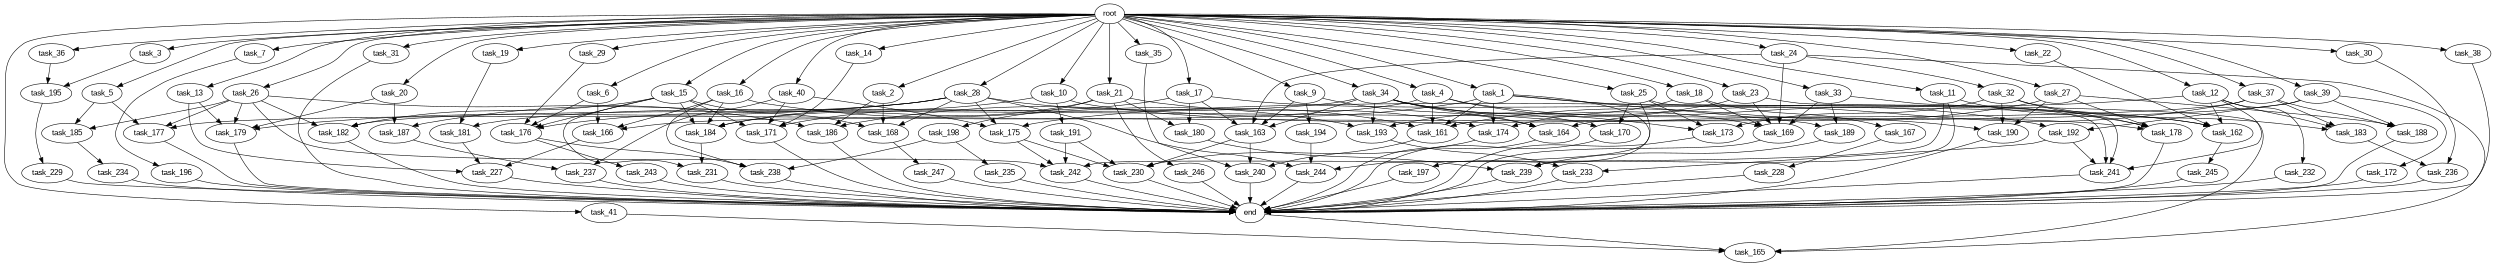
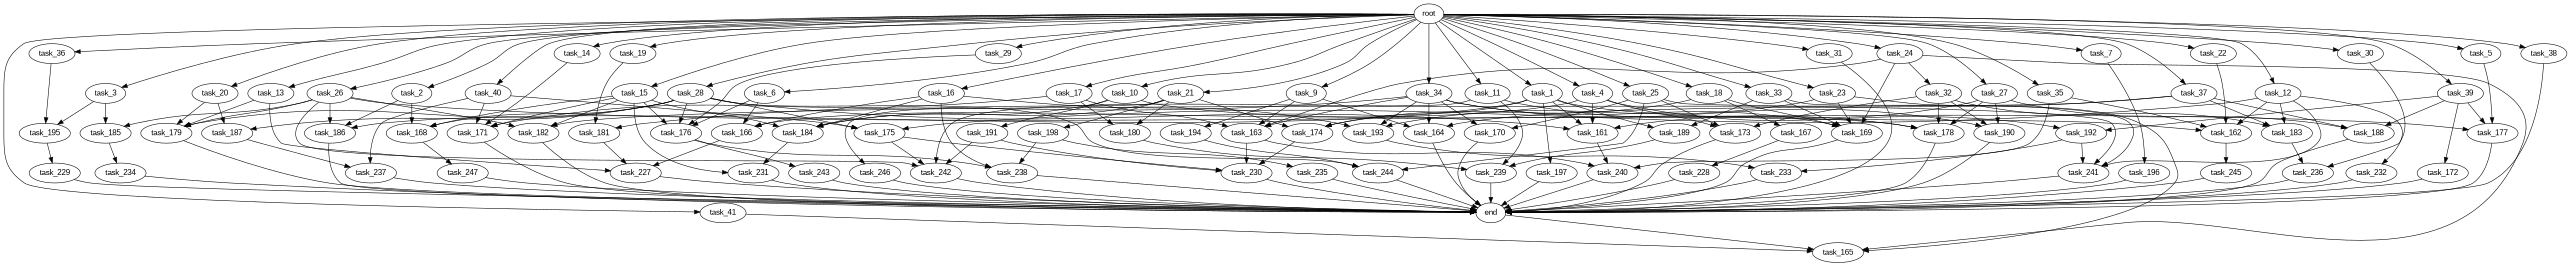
(1534, 107) -> (2120, 107)
(87, 111) -> (106, 111)
